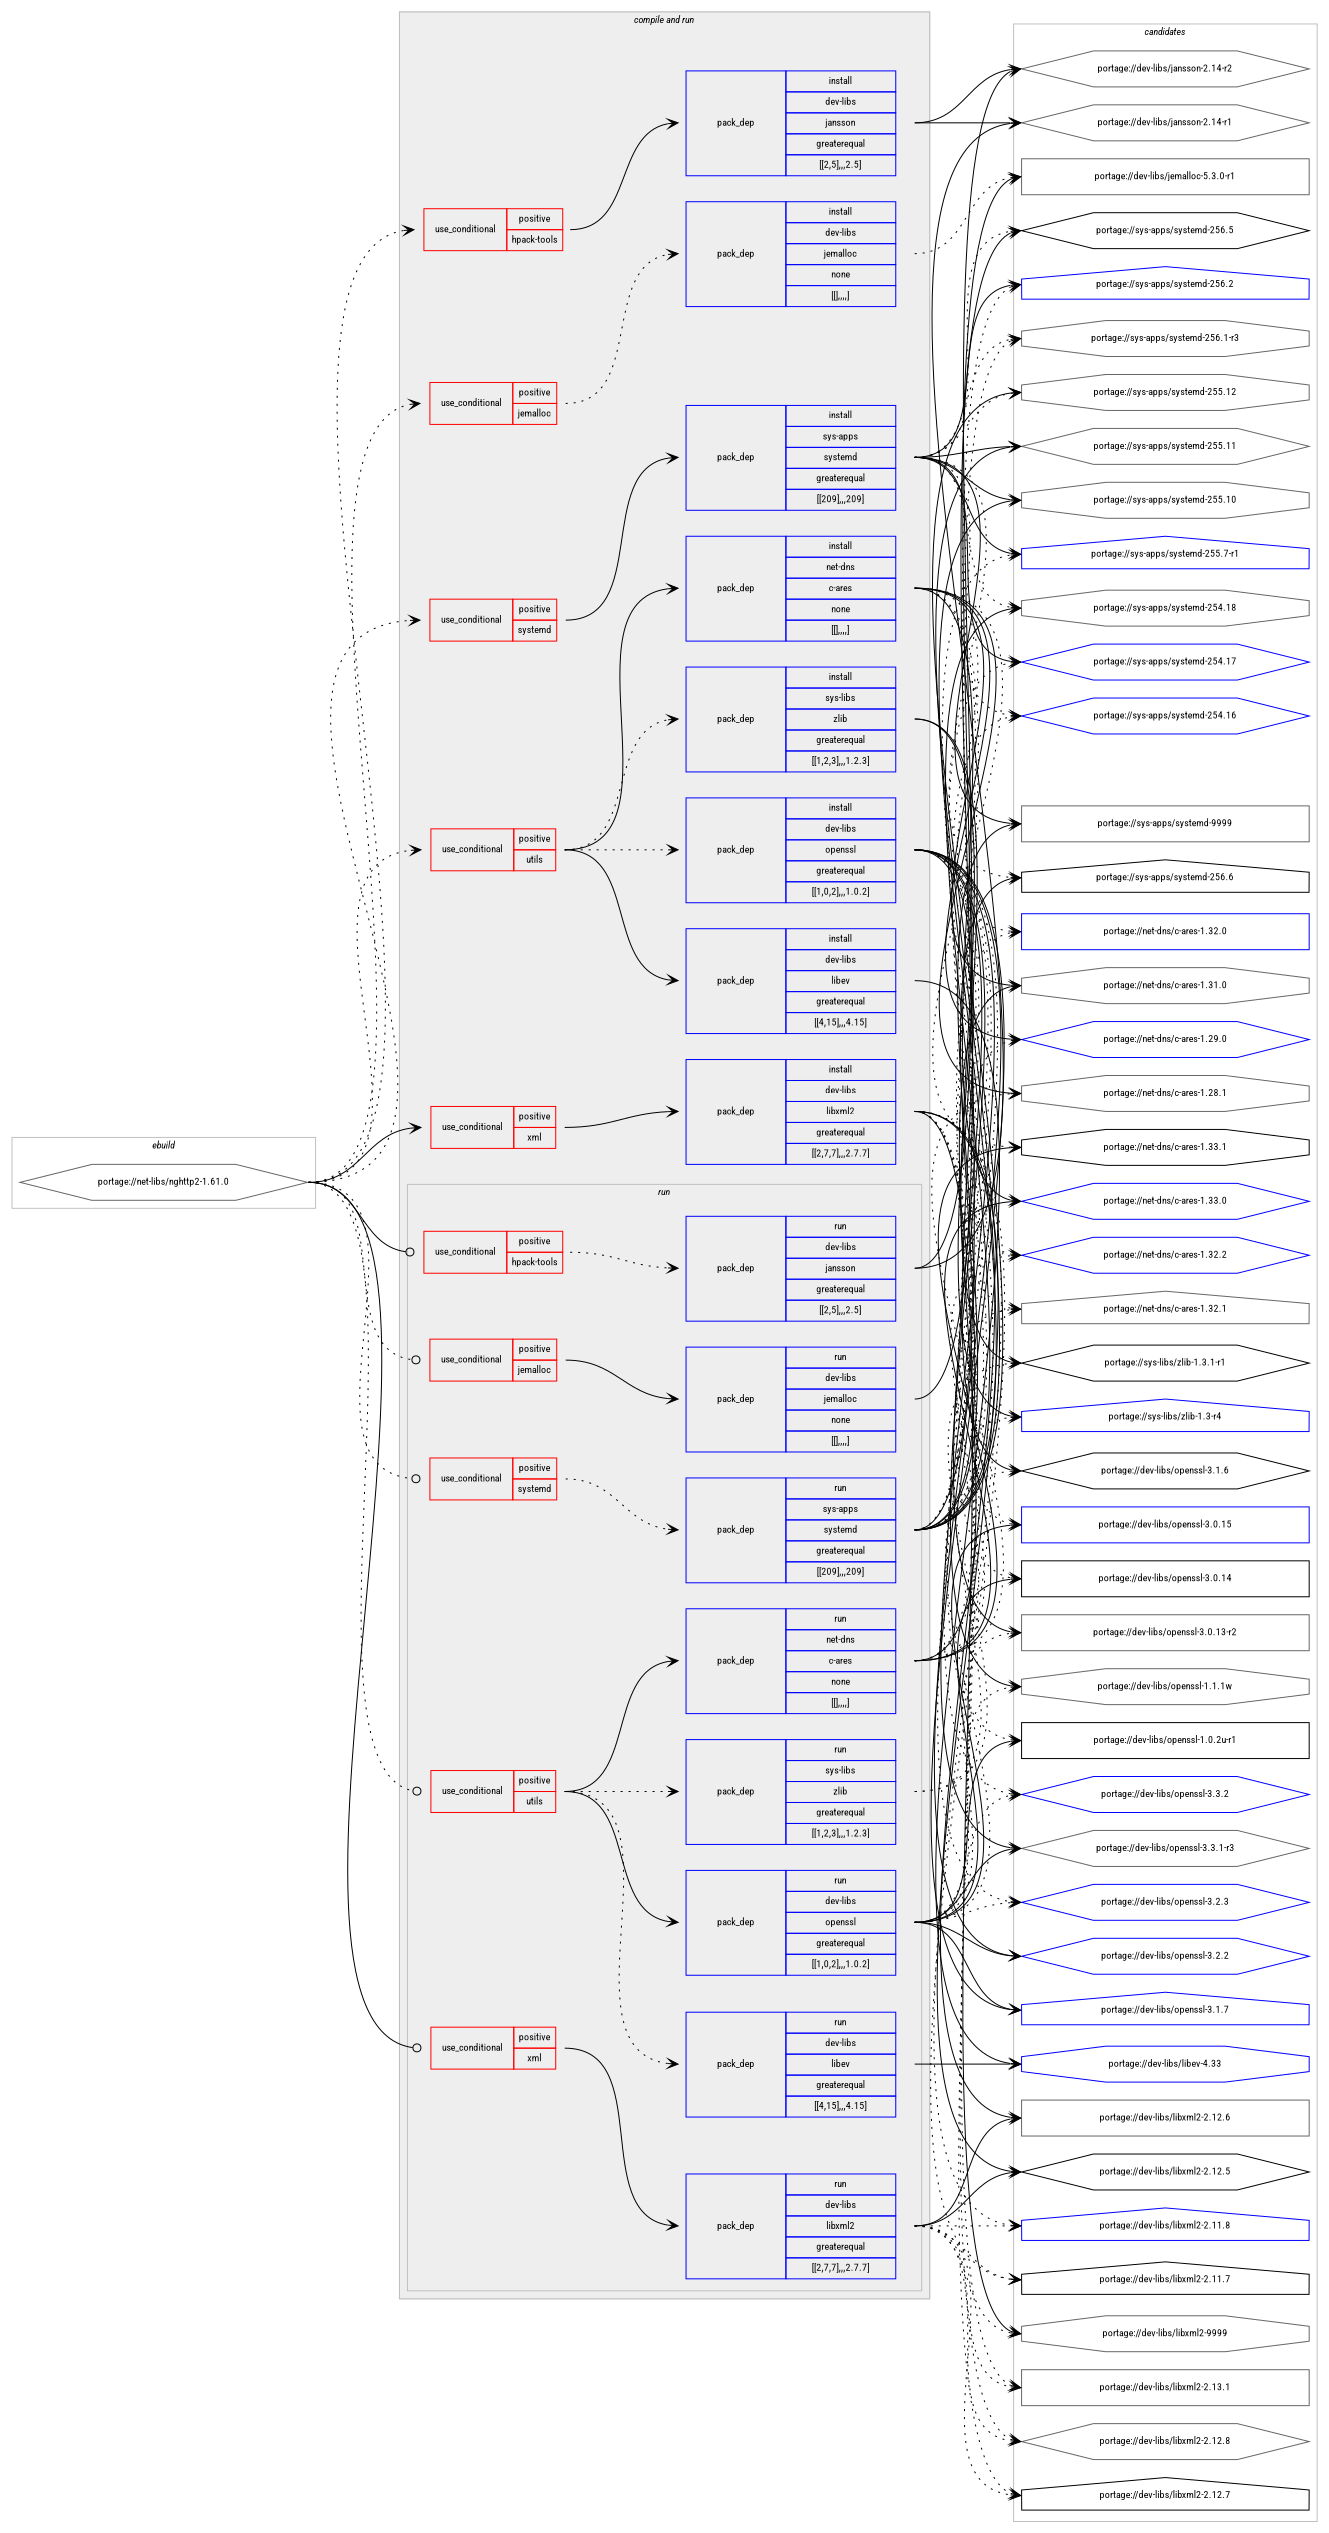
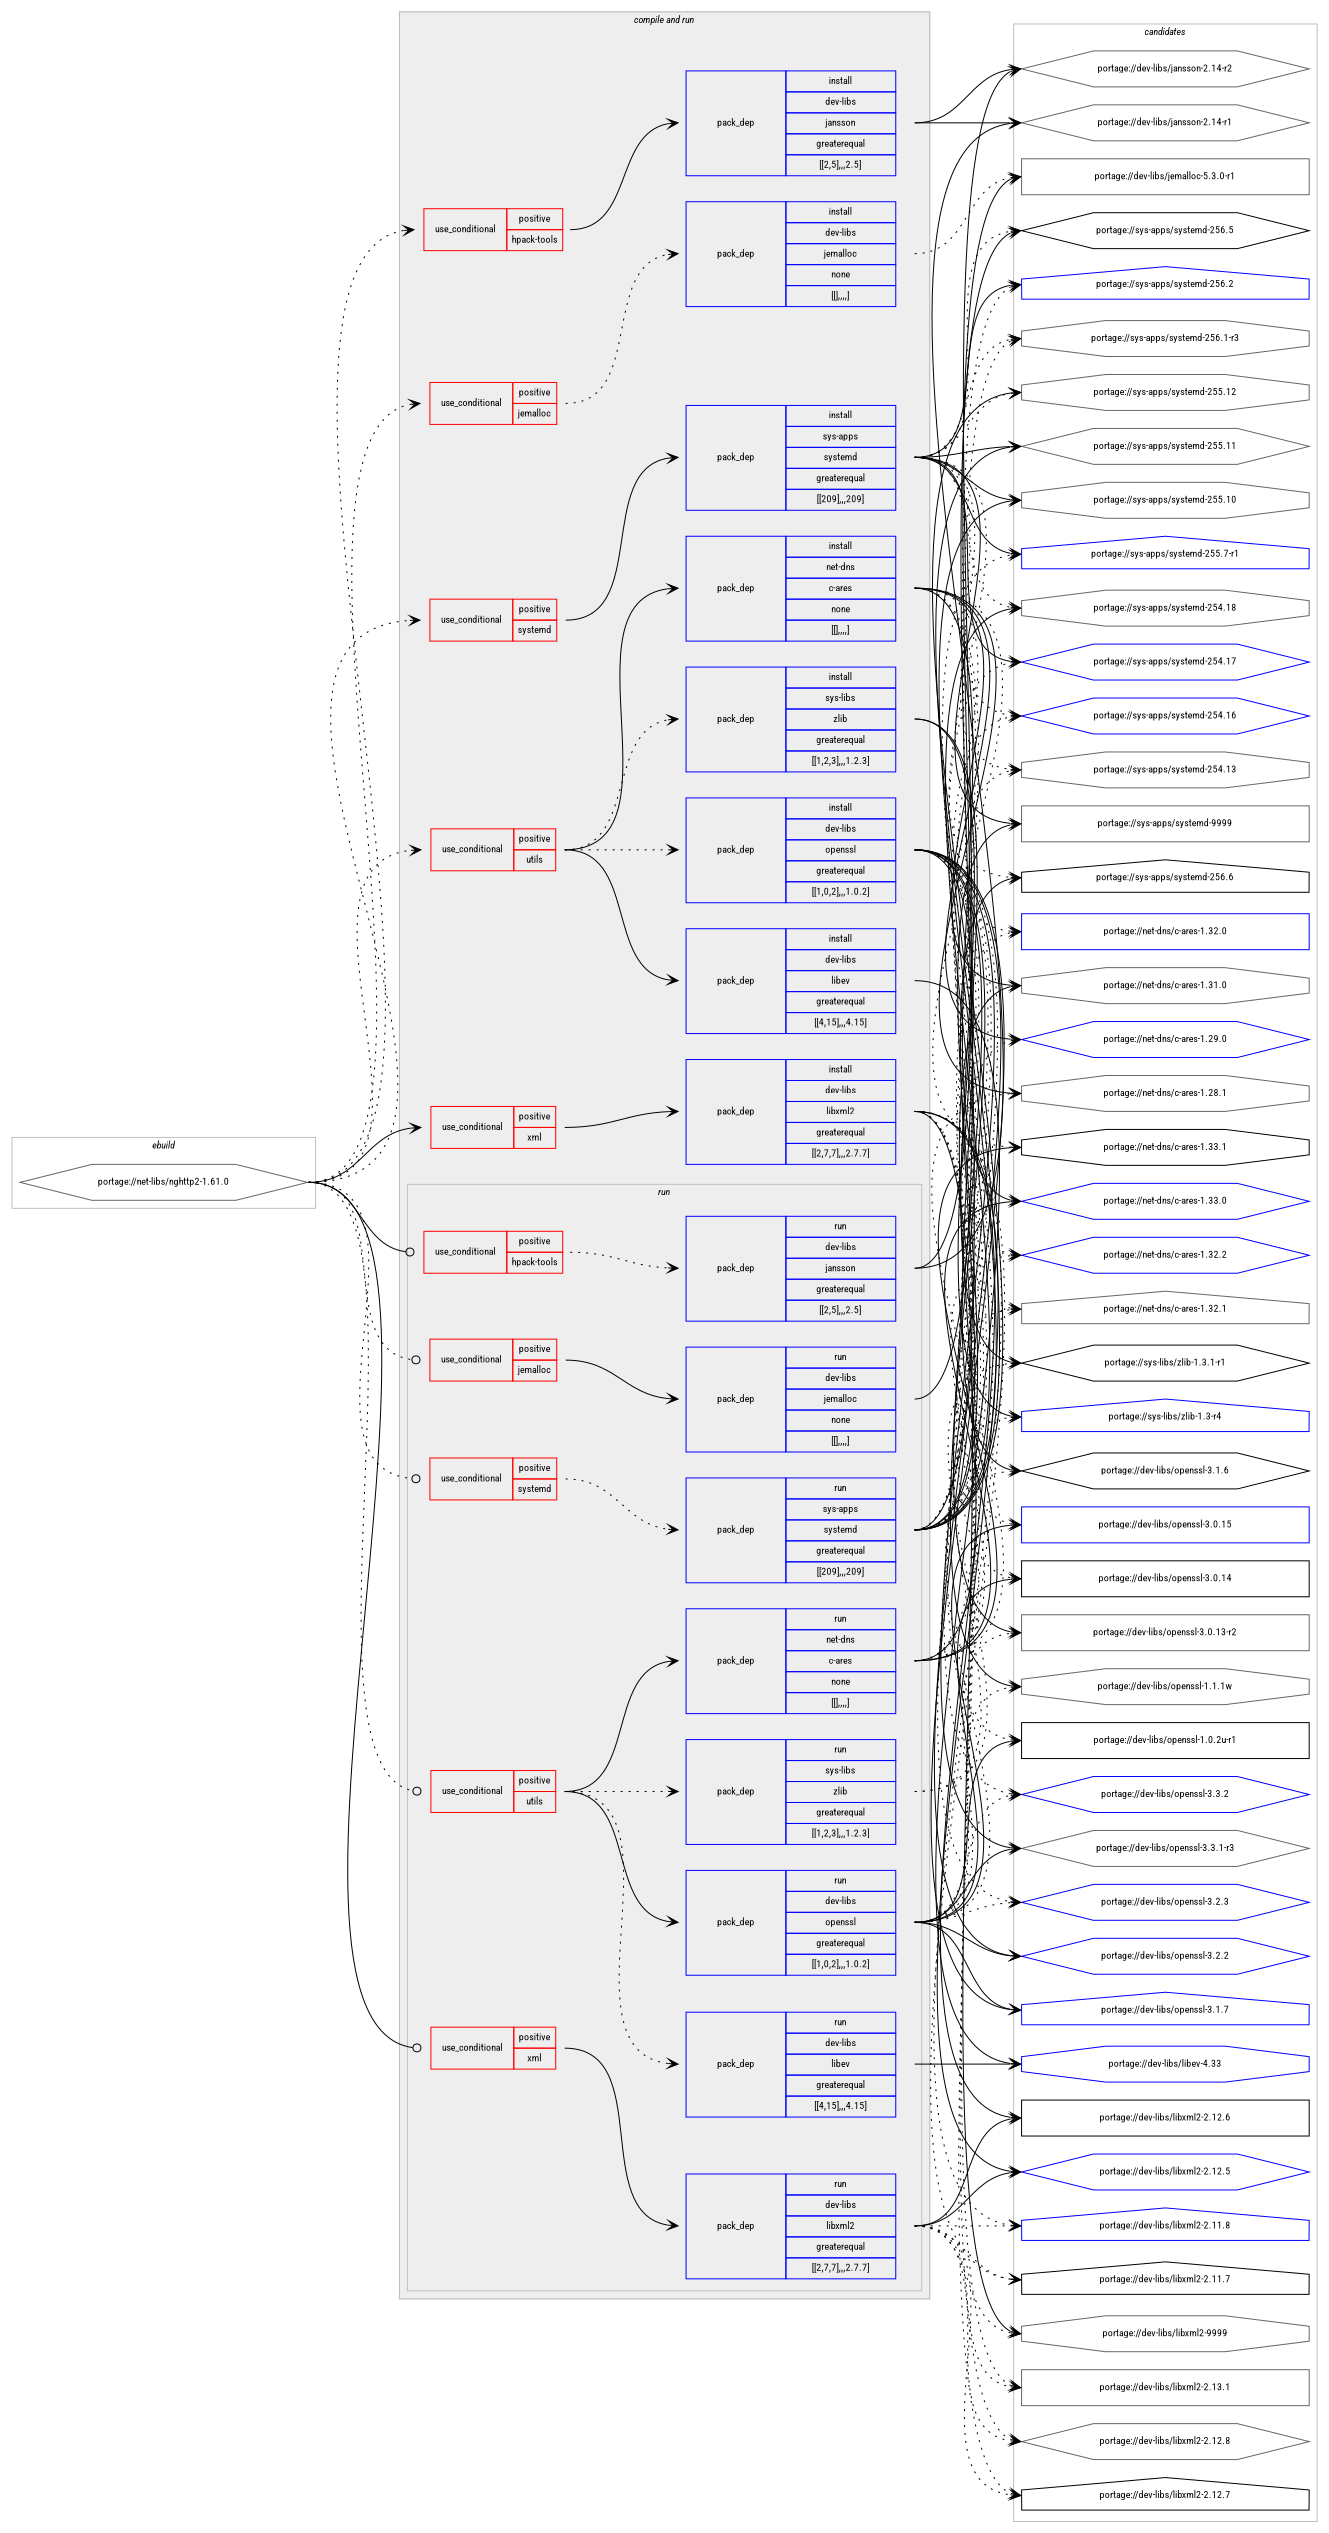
none -> (1165, 770)
(1165, 2118) -> (1165, 2118)
(1165, 2172) -> (1165, 2172)
